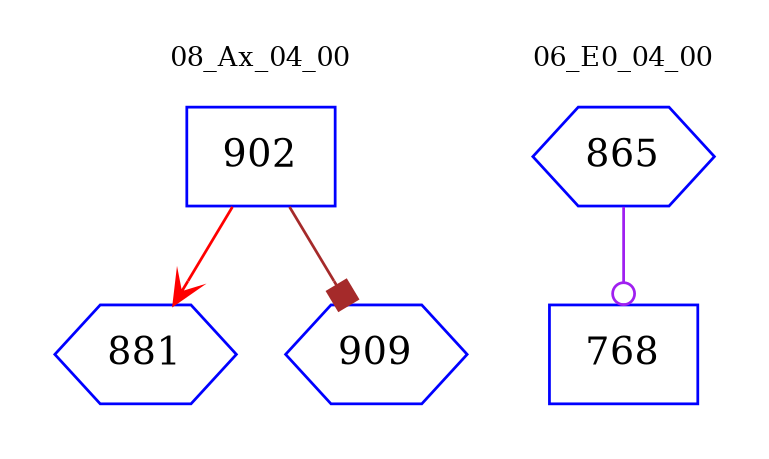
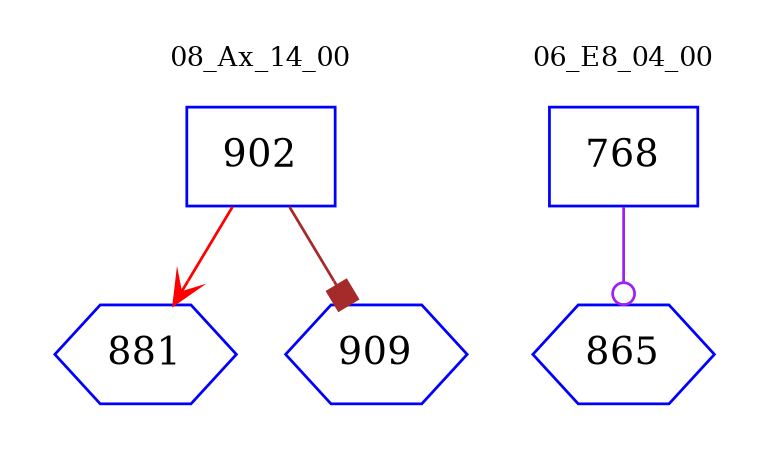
(261, 59) -> (261, 59)
(624, 59) -> (624, 59)
(624, 245) -> (624, 245)
